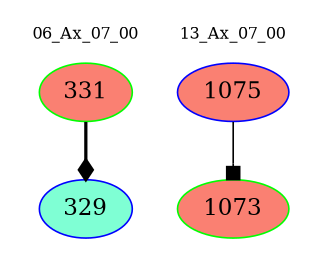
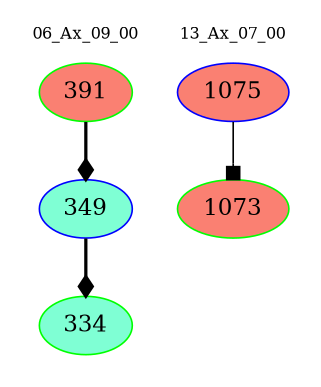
(86, 35) -> (86, 35)
(86, 92) -> (86, 92)
(86, 209) -> (86, 209)
none -> (86, 326)
